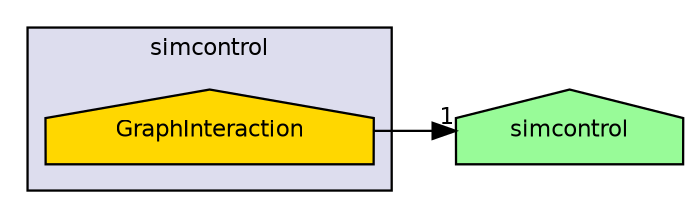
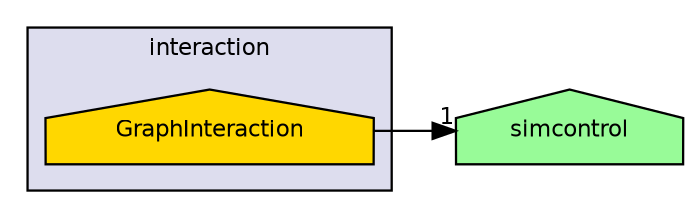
(210, 49) -> (210, 49)
